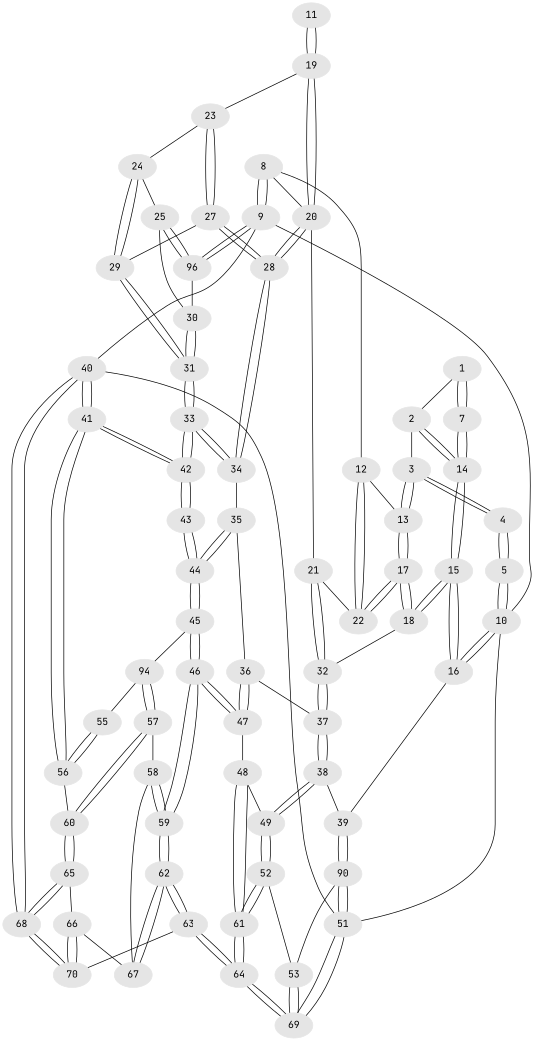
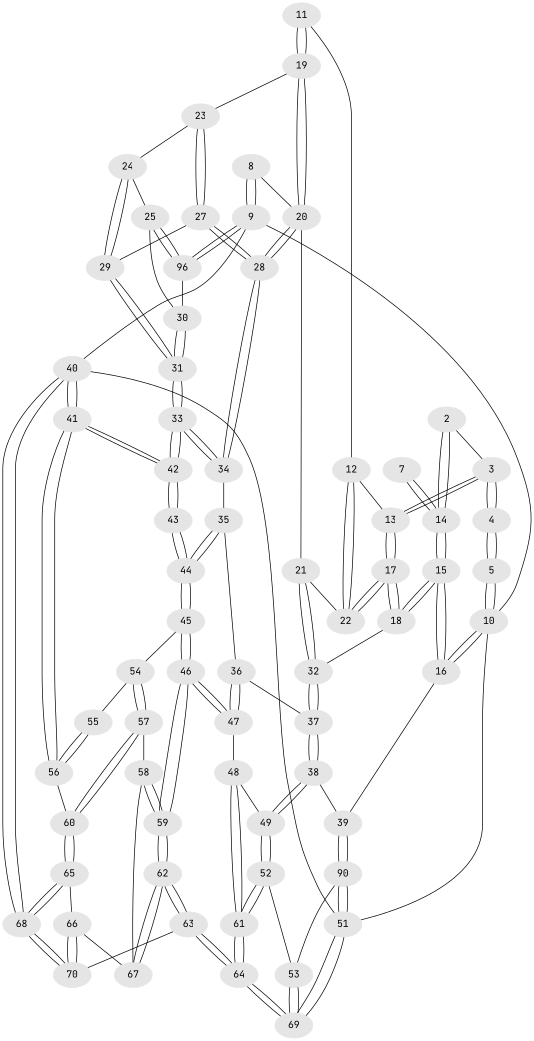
(361, 295) -> (351, 237)
(462, 369) -> none
(144, 672) -> (135, 672)
